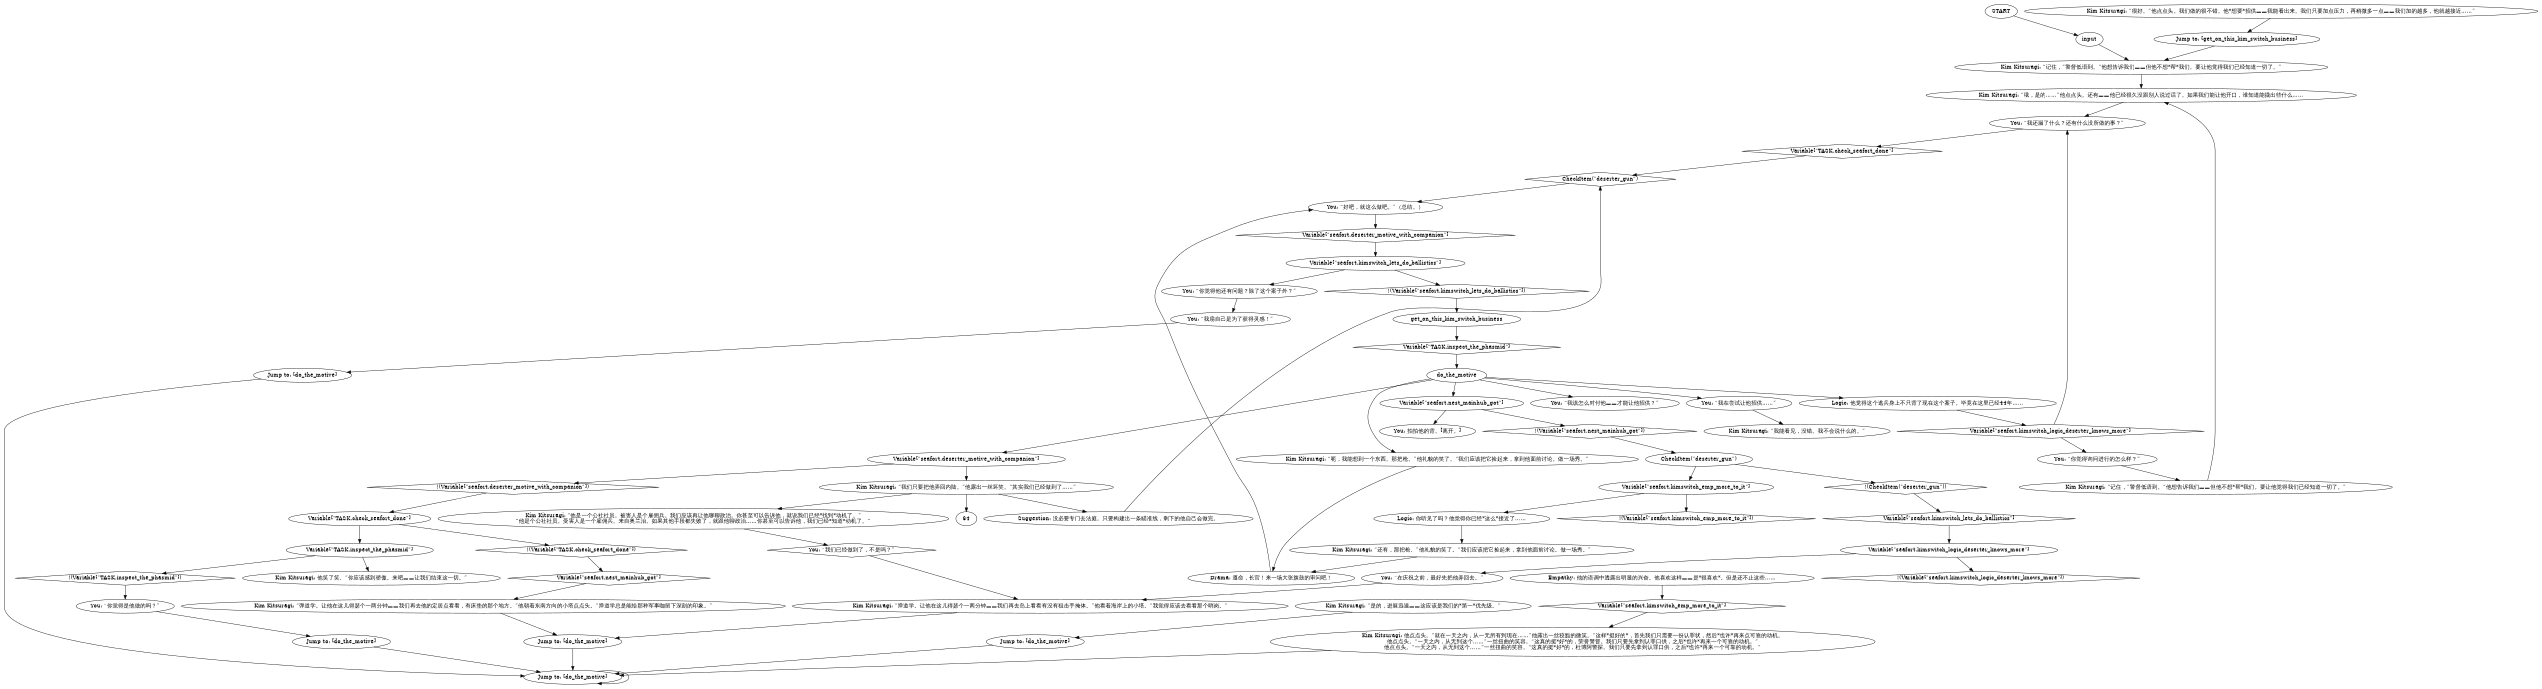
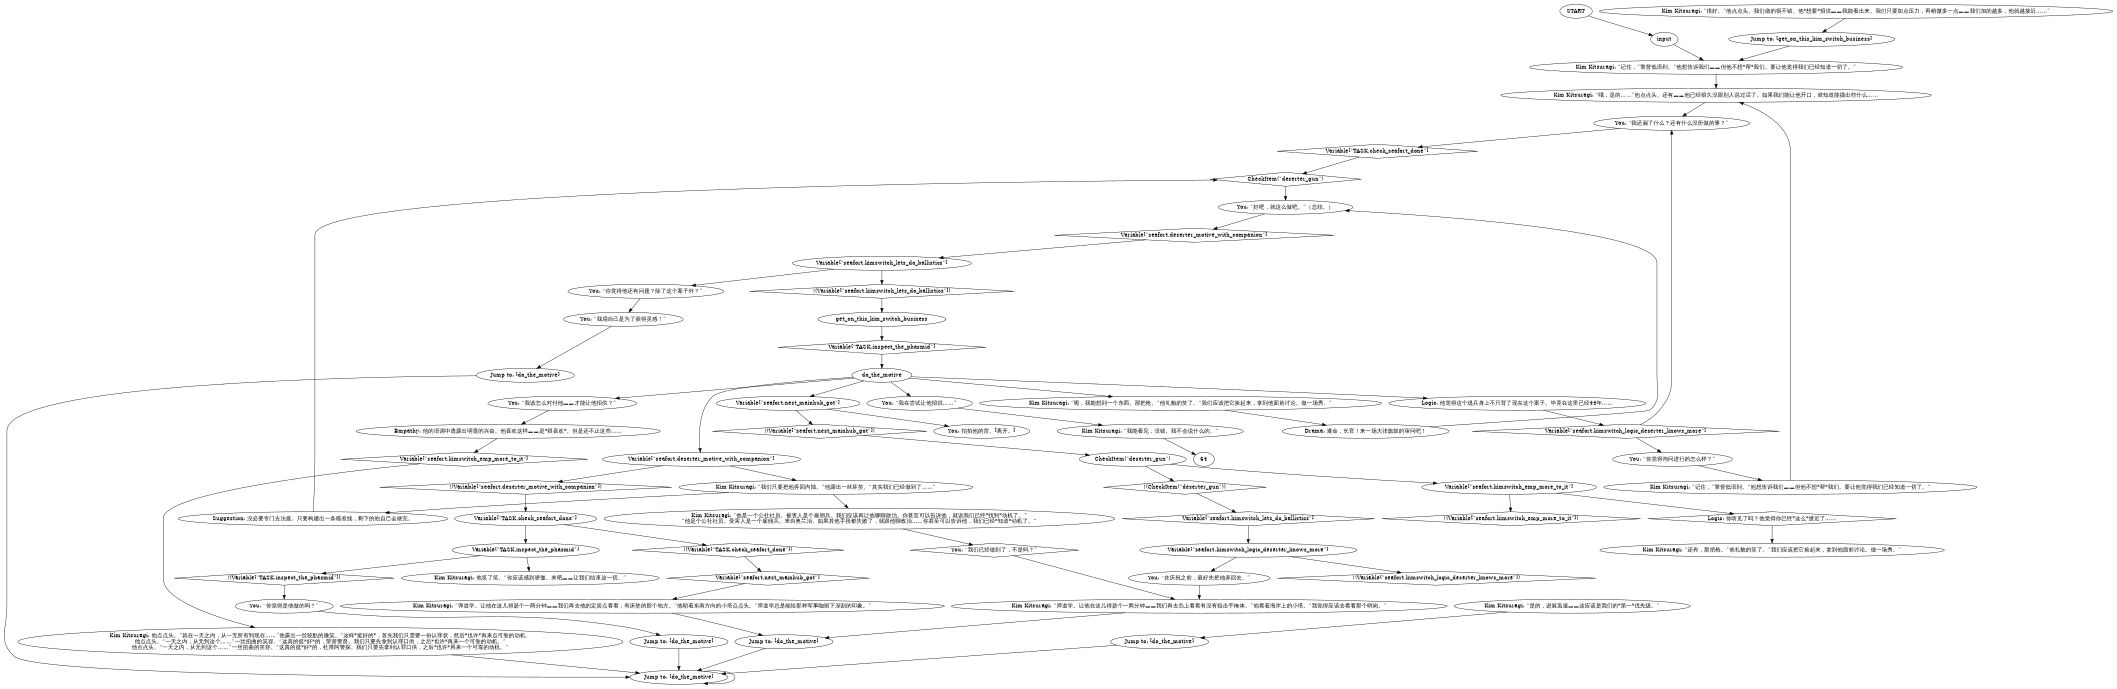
none -> (537, 416)
(966, 501) -> (1178, 446)
(1462, 519) -> (1772, 519)
(1366, 564) -> none
